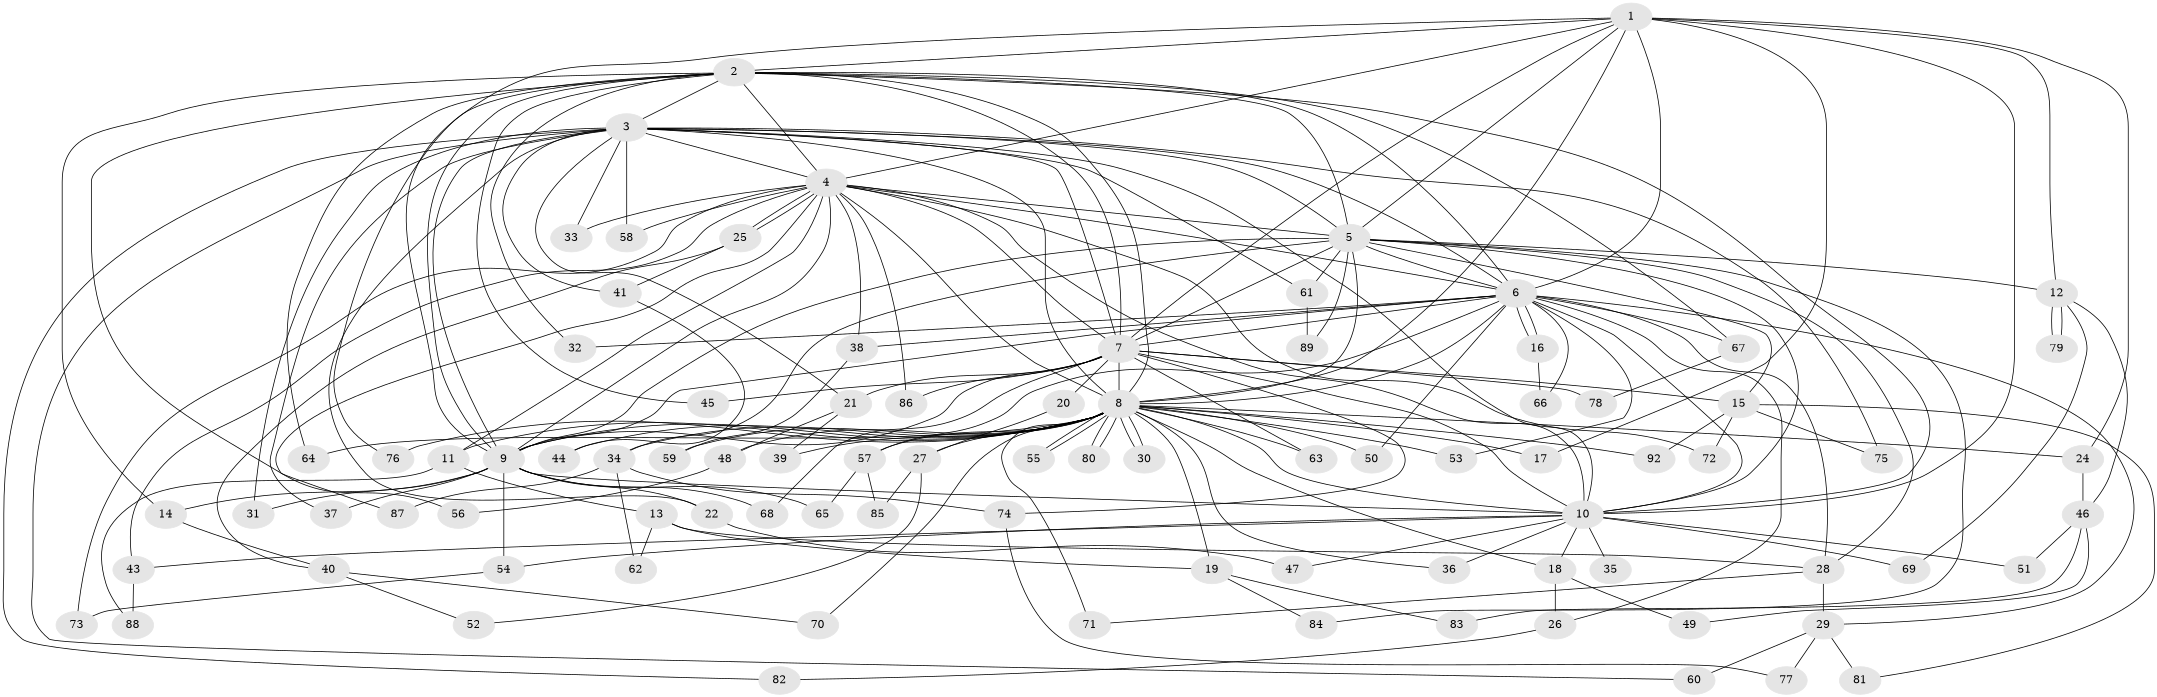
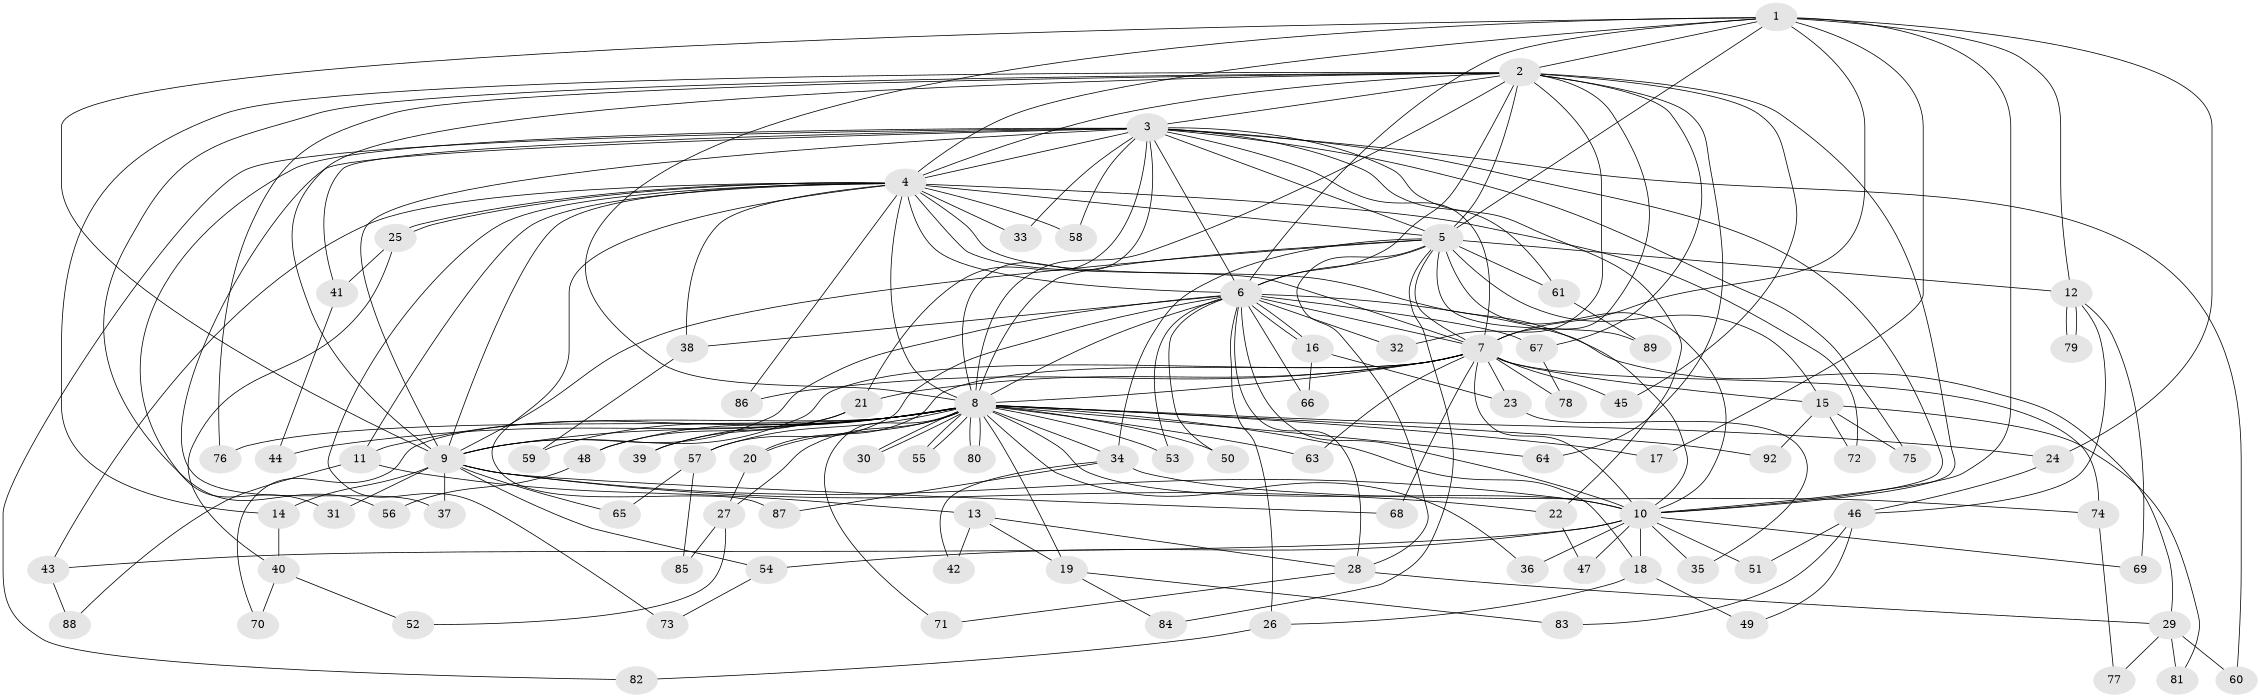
none -> (1511, 404)
none -> (863, 432)
(636, 570) -> (954, 570)
